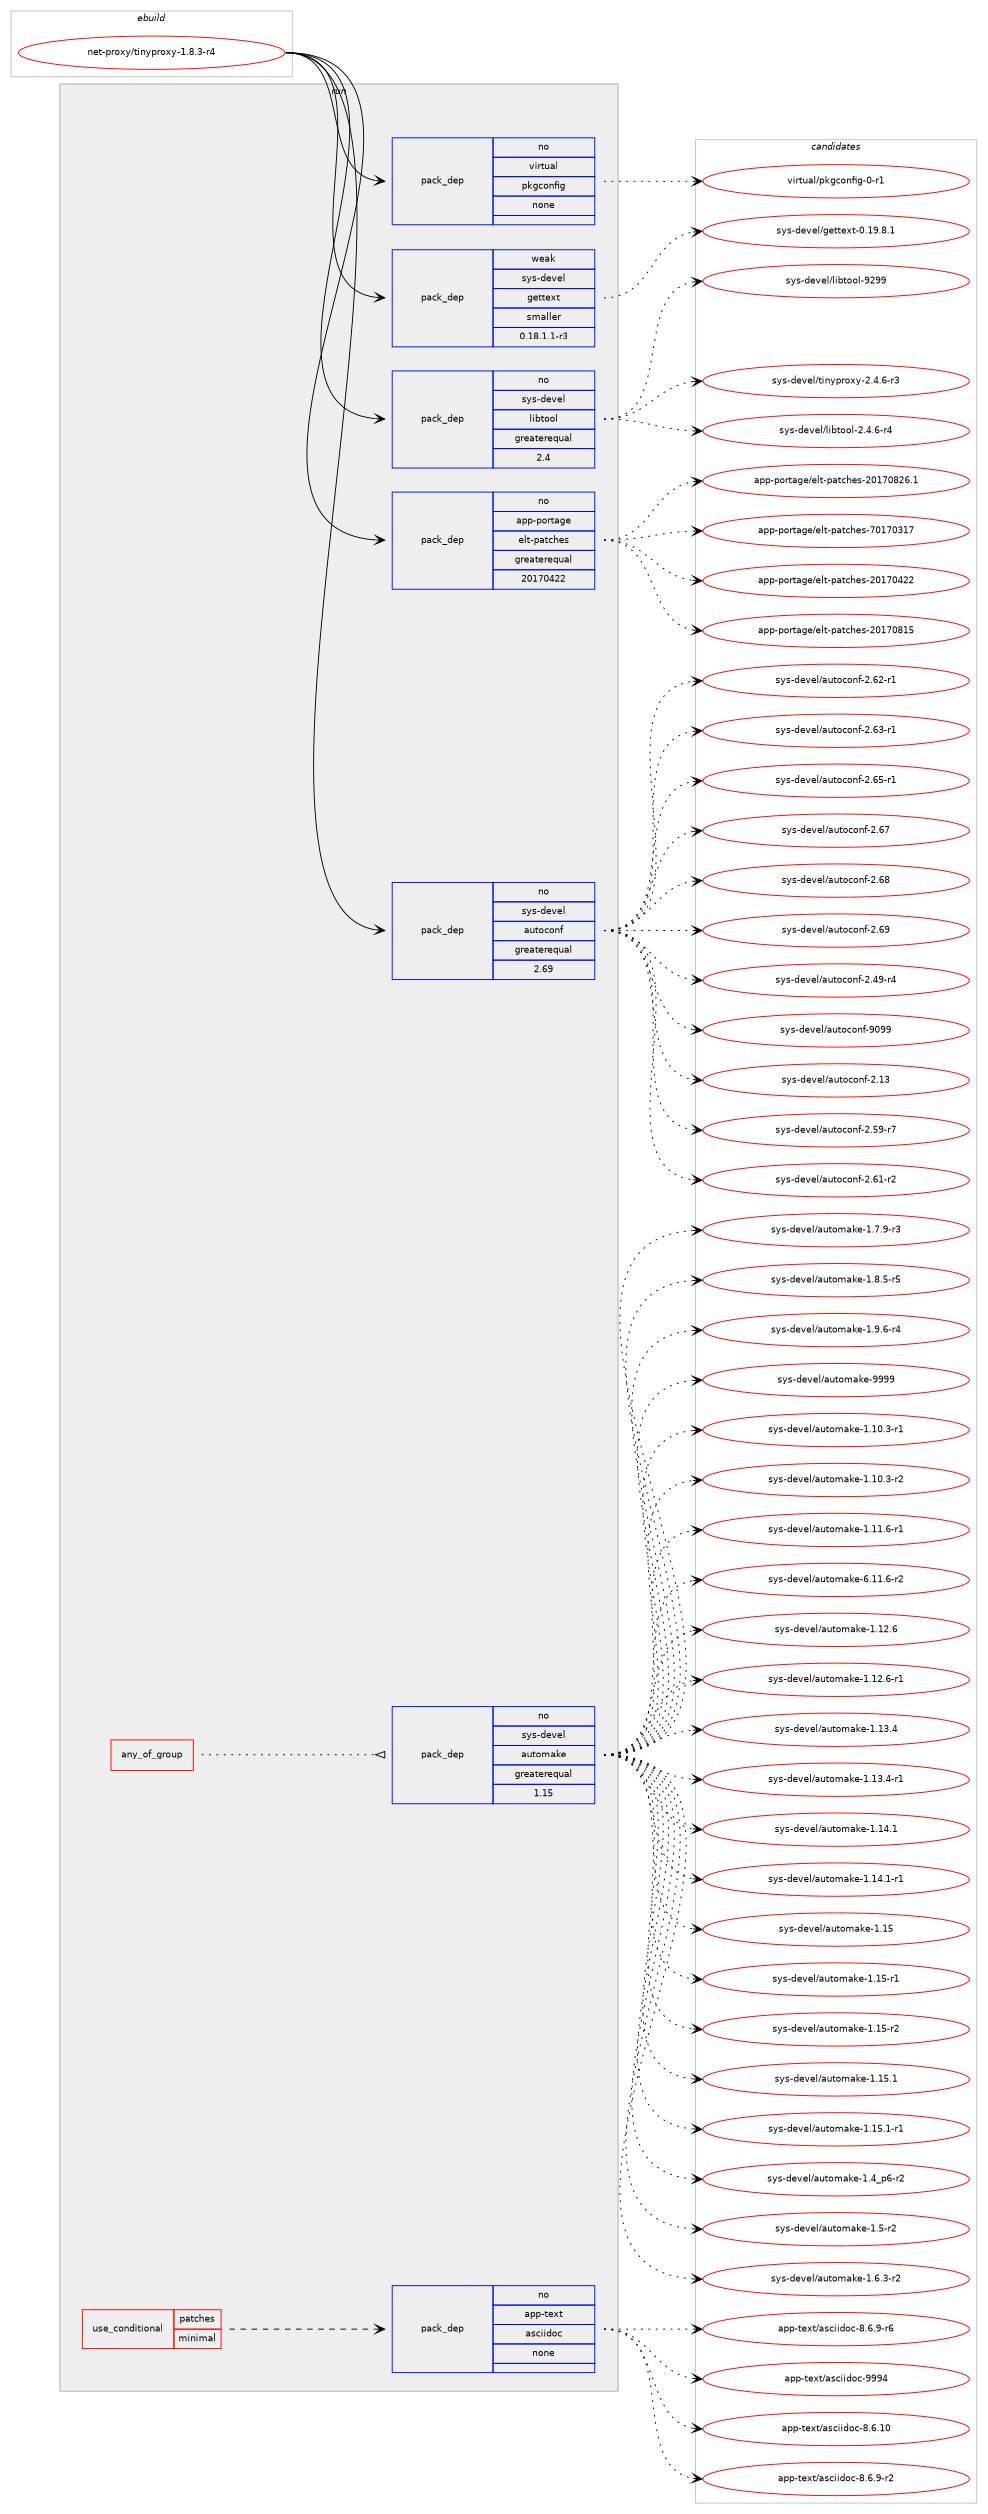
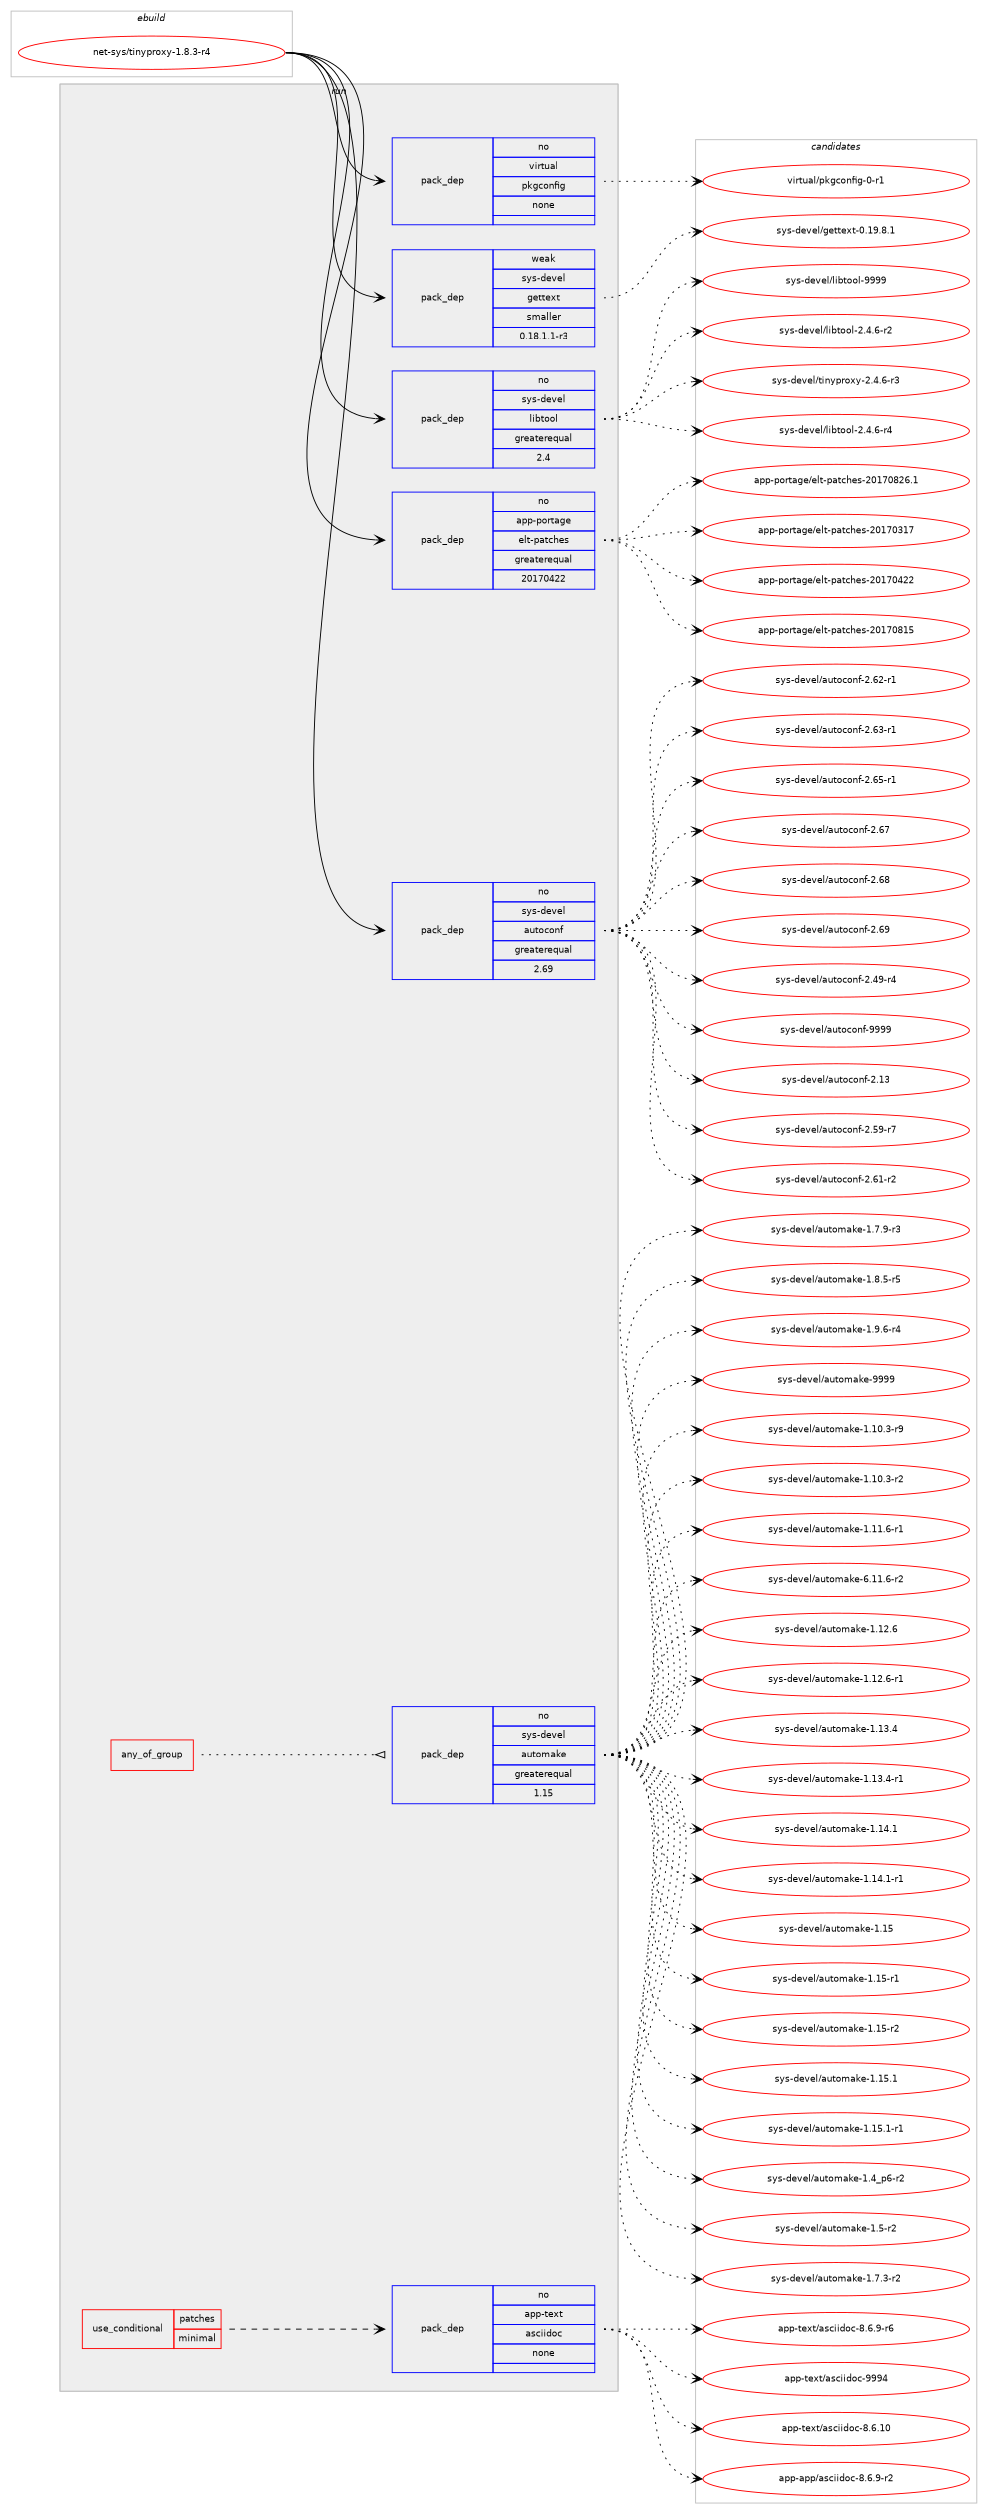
(152, 53) -> (152, 53)
(836, 281) -> (836, 281)
none -> (836, 331)
(836, 531) -> (836, 531)
(836, 1030) -> (836, 1030)
(836, 1430) -> (836, 1430)
(836, 2279) -> (836, 2279)
(836, 2479) -> (836, 2479)
